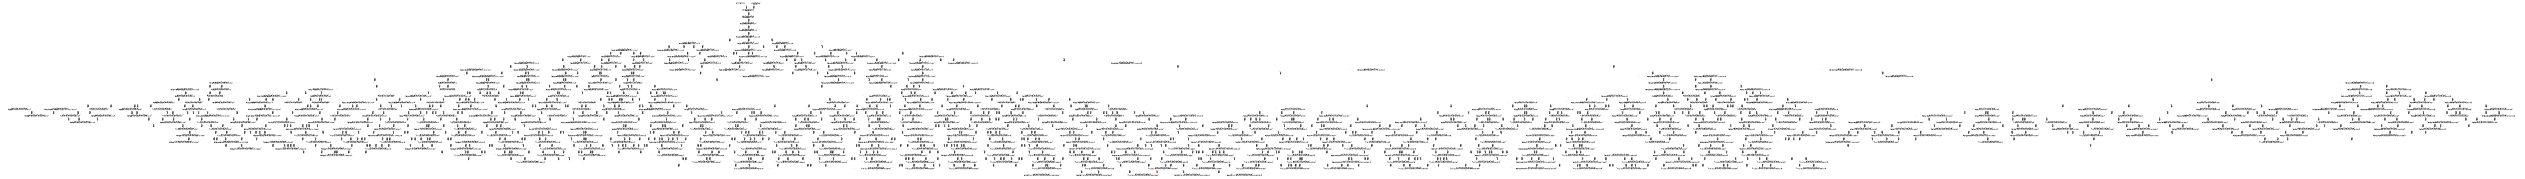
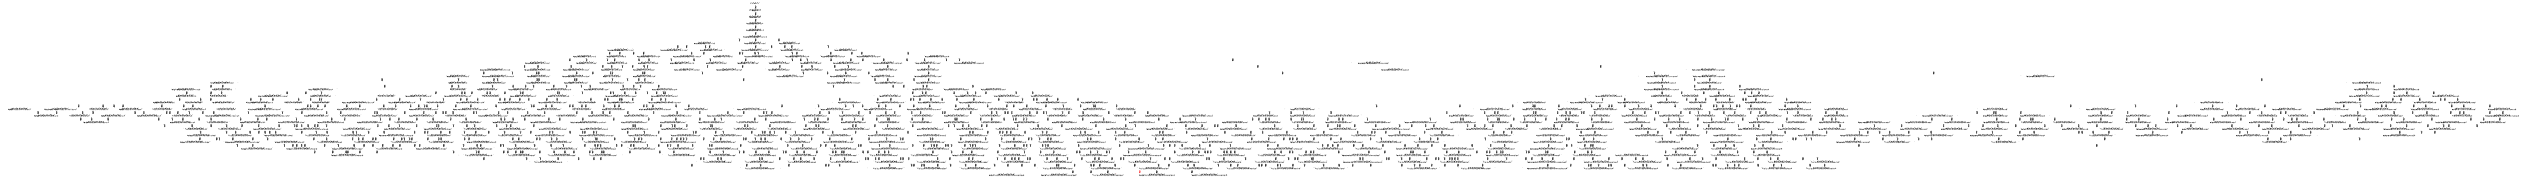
(756, 4) -> none
